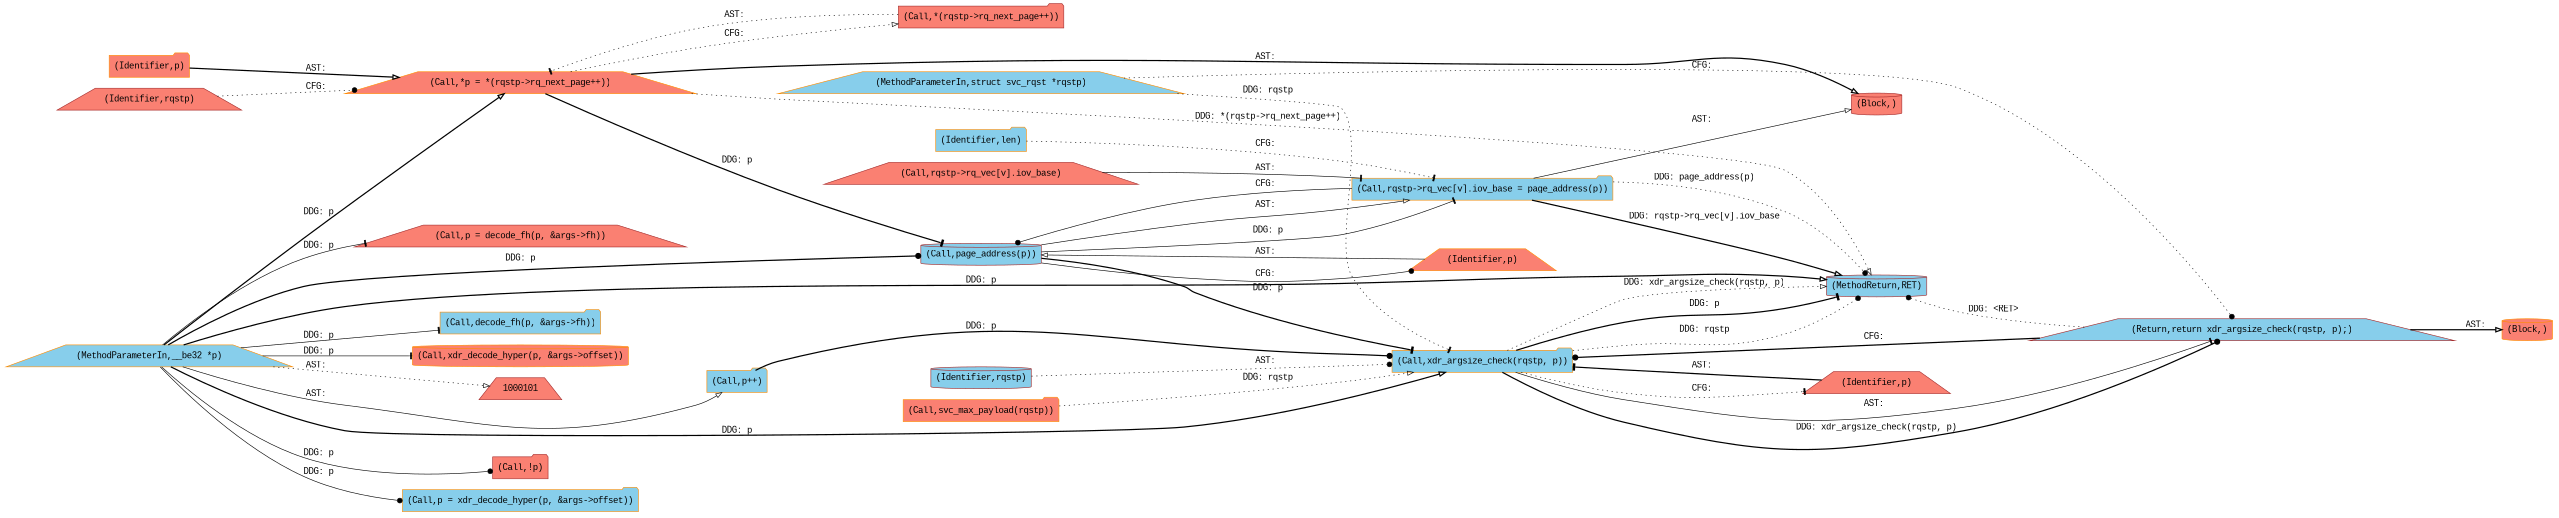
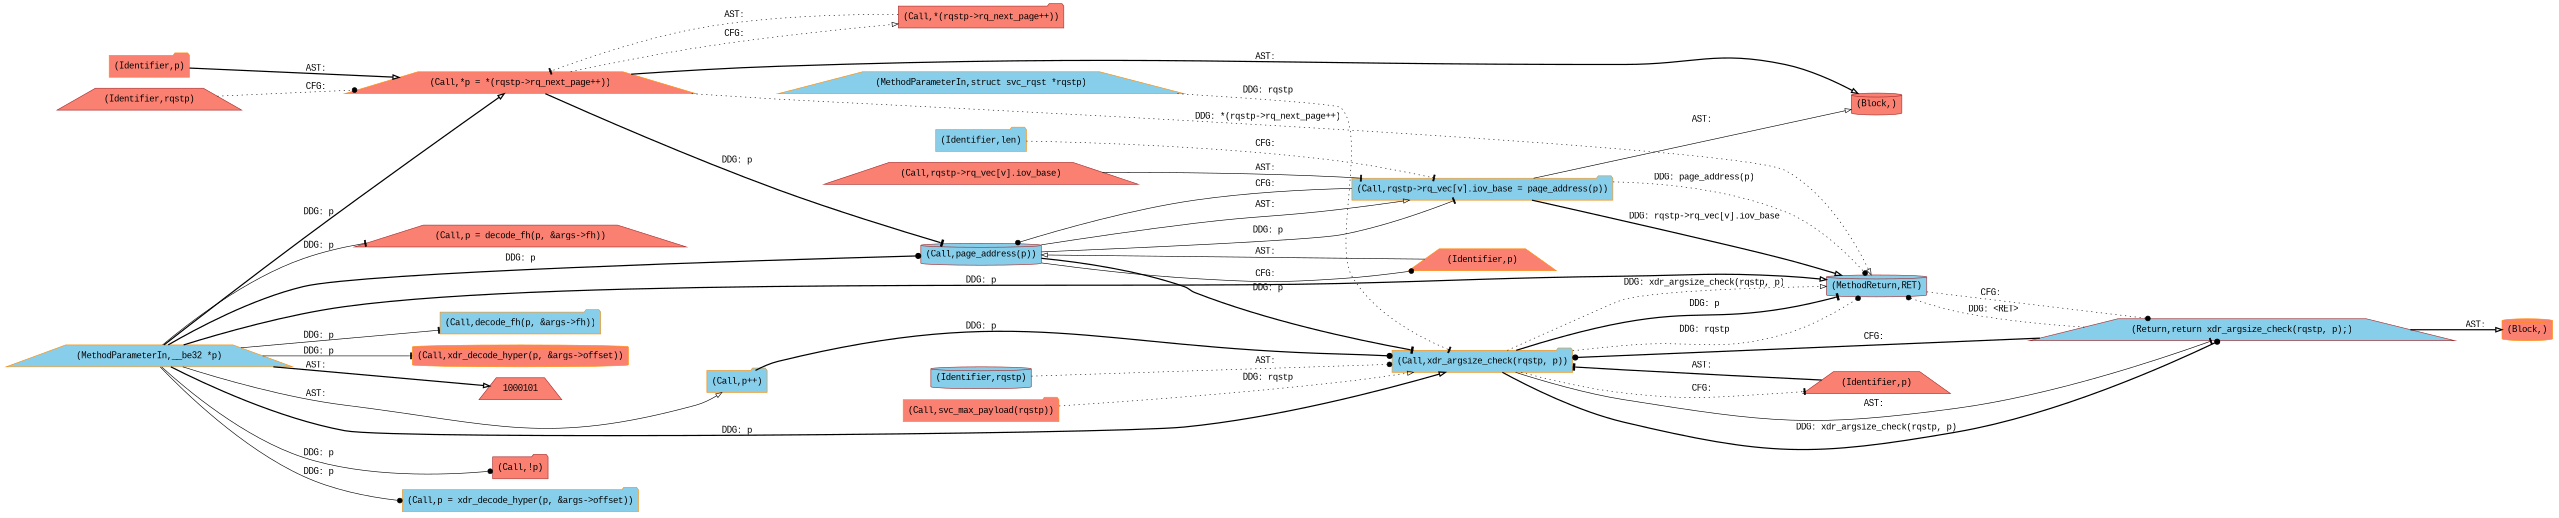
(1721, 70) -> (2036, 305)
(378, 376) -> (378, 376)
